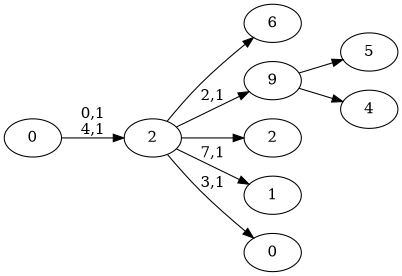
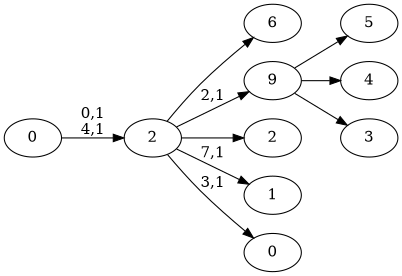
none -> (369, 138)
